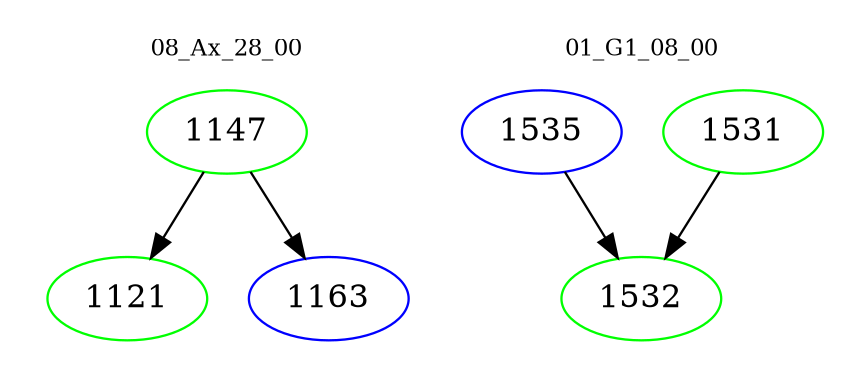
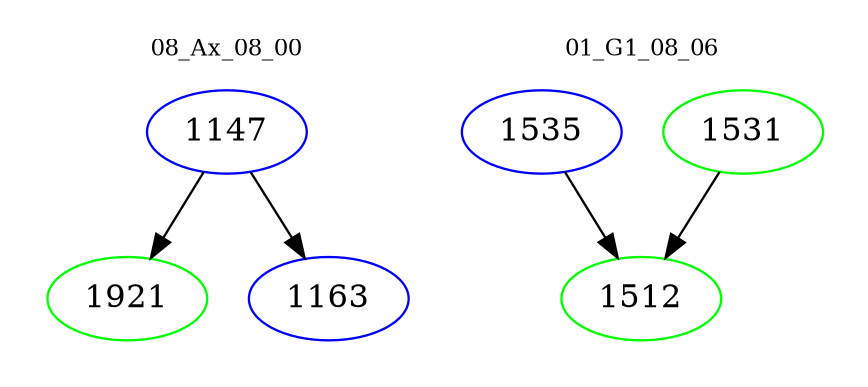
(227, 50) -> (227, 50)
(642, 50) -> (642, 50)
(227, 132) -> (227, 132)
(127, 299) -> (127, 299)
(641, 299) -> (641, 299)
